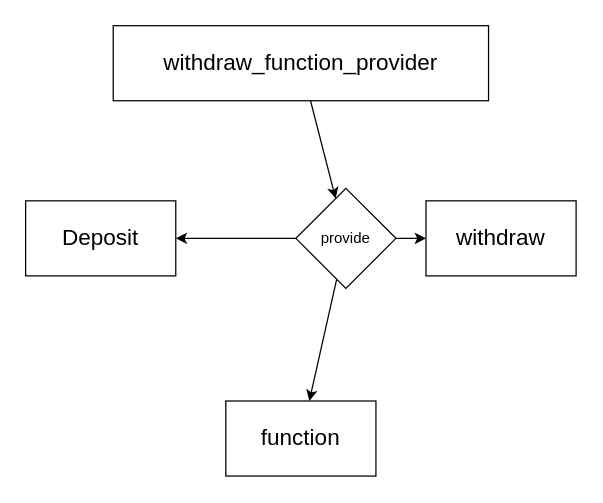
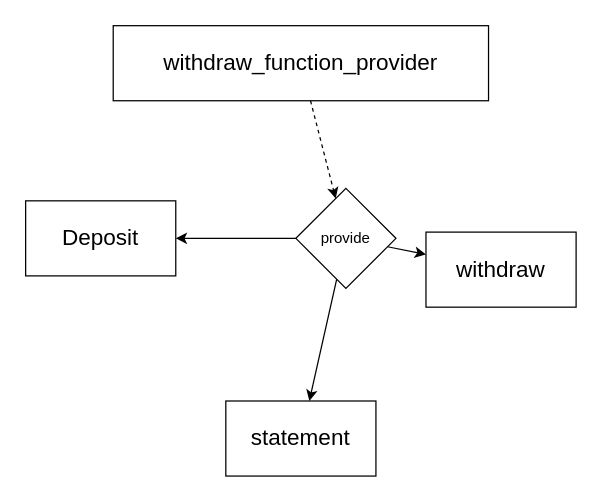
(322, 145) -> (322, 145)
(501, 238) -> (501, 269)
(301, 438) -> (301, 438)
